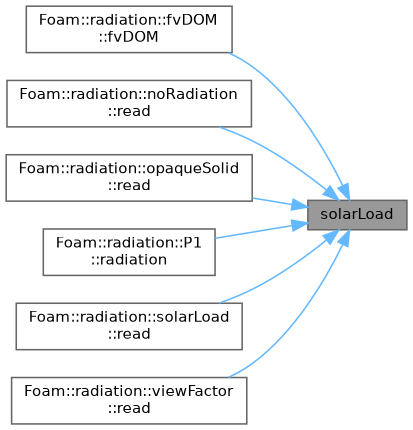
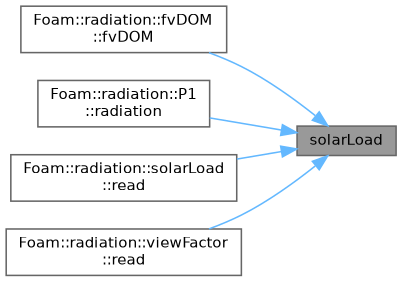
(129, 104) -> none
(129, 178) -> none
